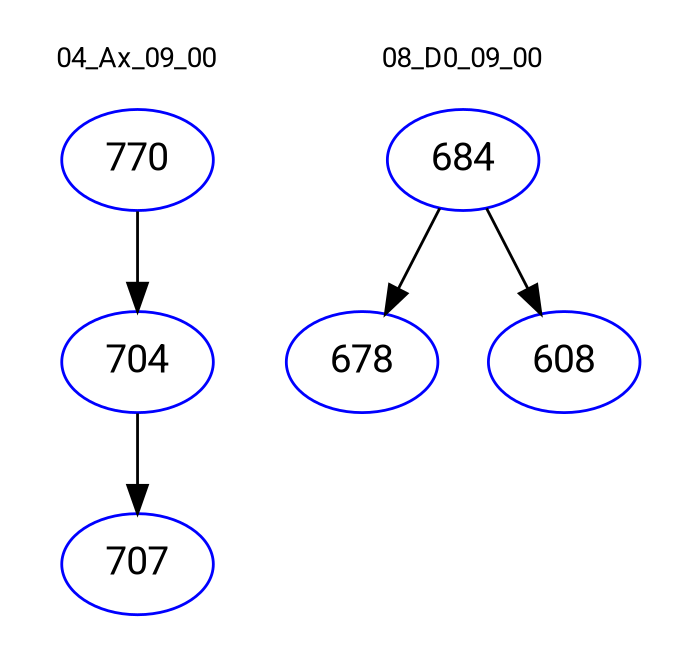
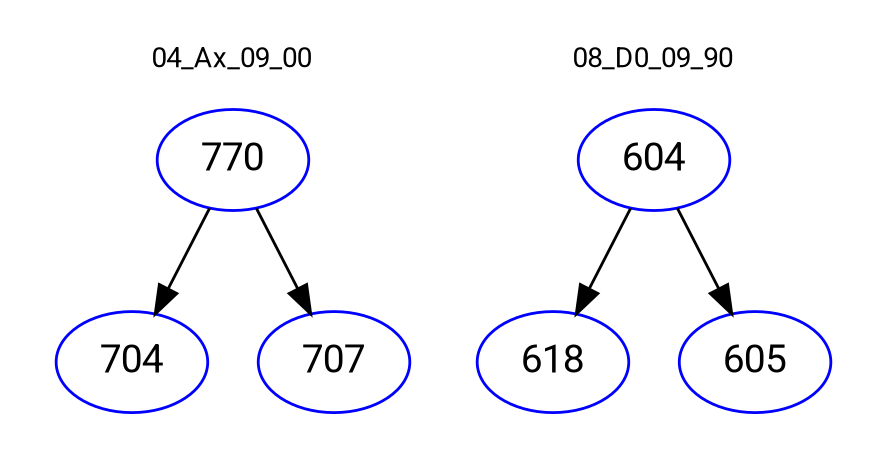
(463, 60) -> (654, 60)
(463, 160) -> (654, 160)
(362, 362) -> (553, 362)
(564, 362) -> (755, 362)
(138, 449) -> (277, 248)
